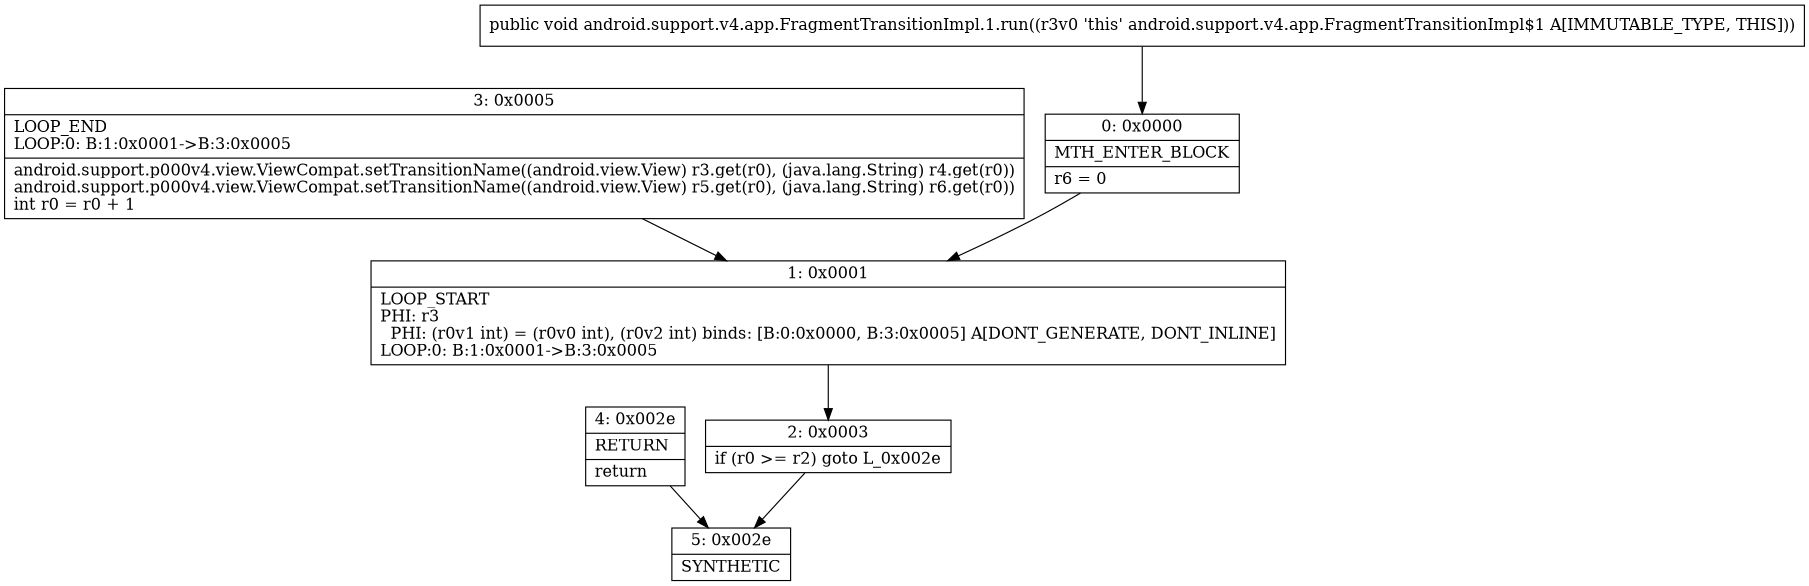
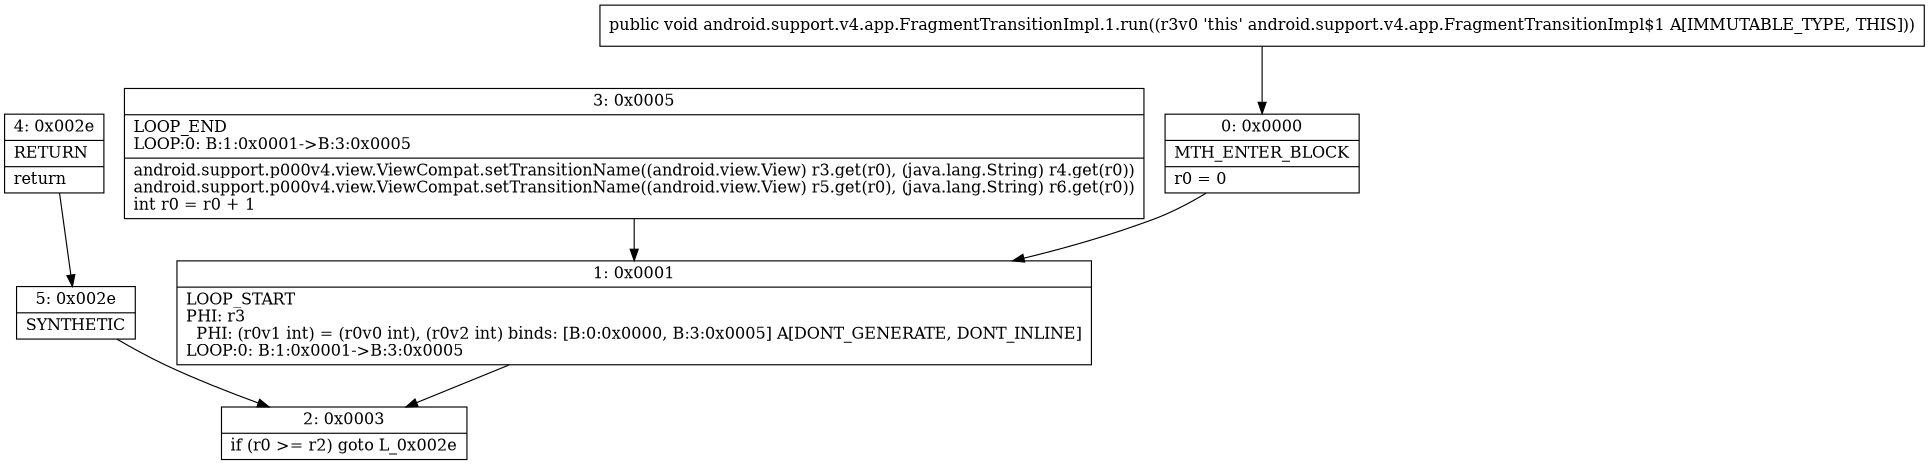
(1081, 179) -> (1200, 179)
(784, 496) -> (186, 374)
